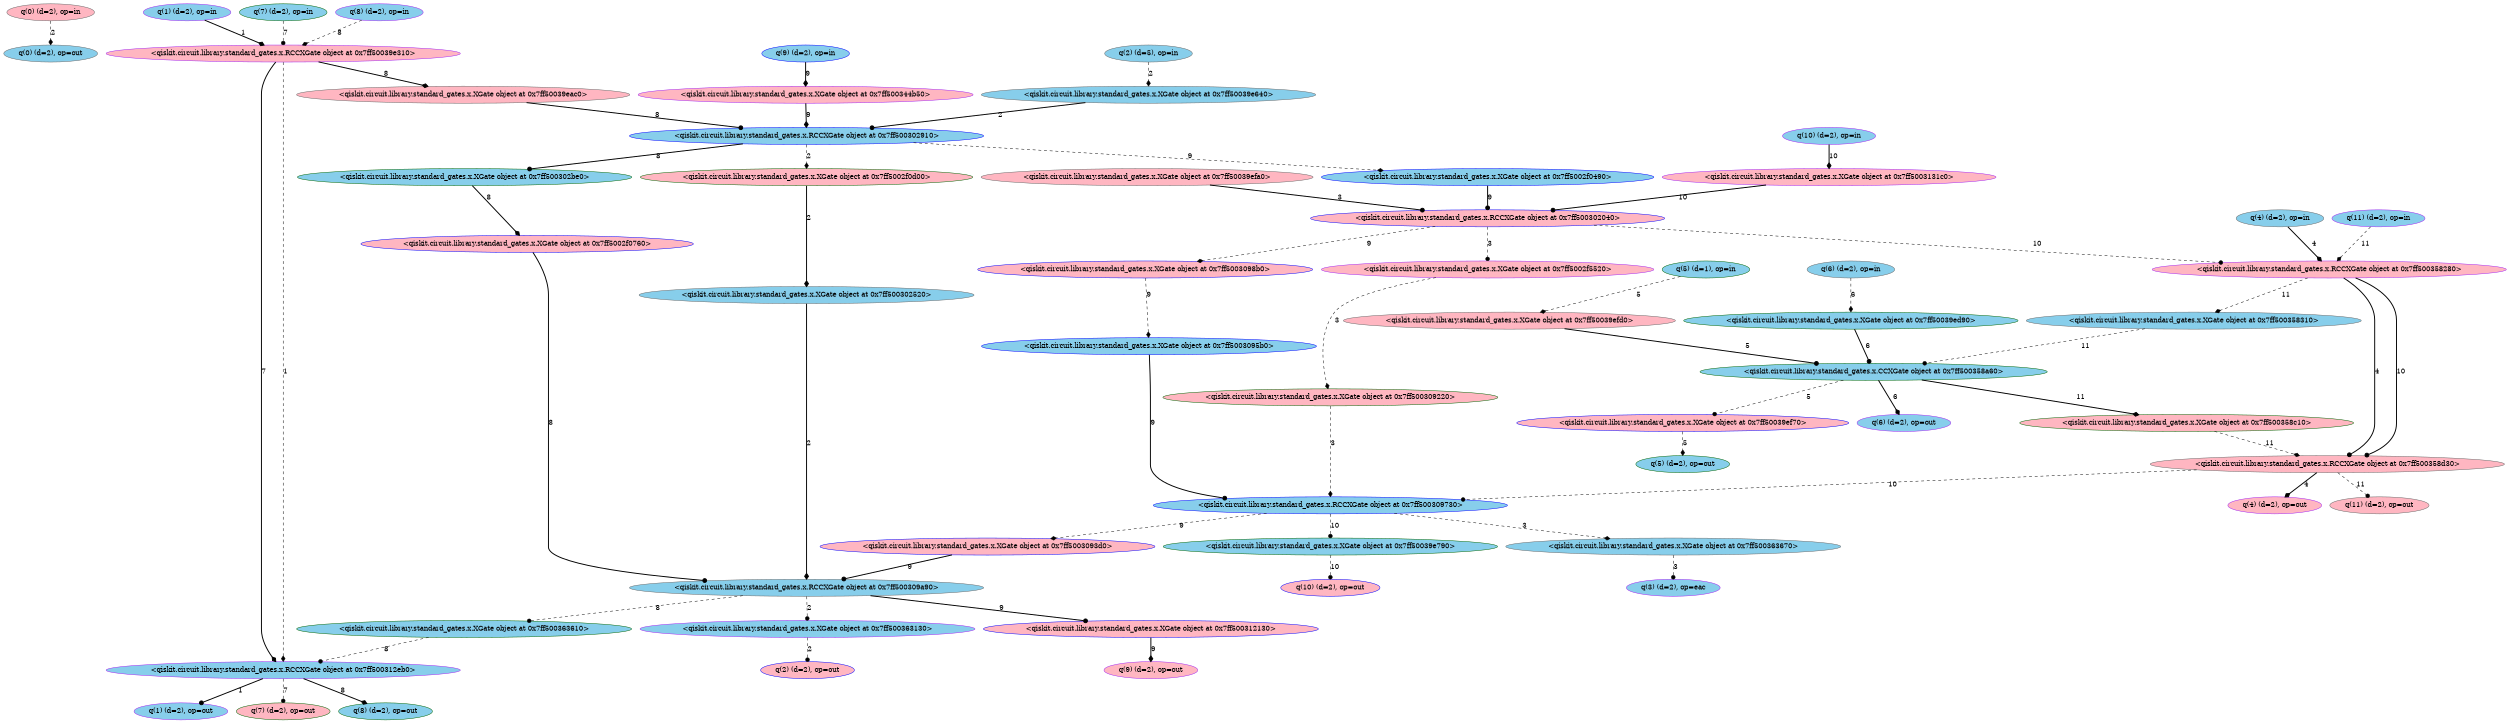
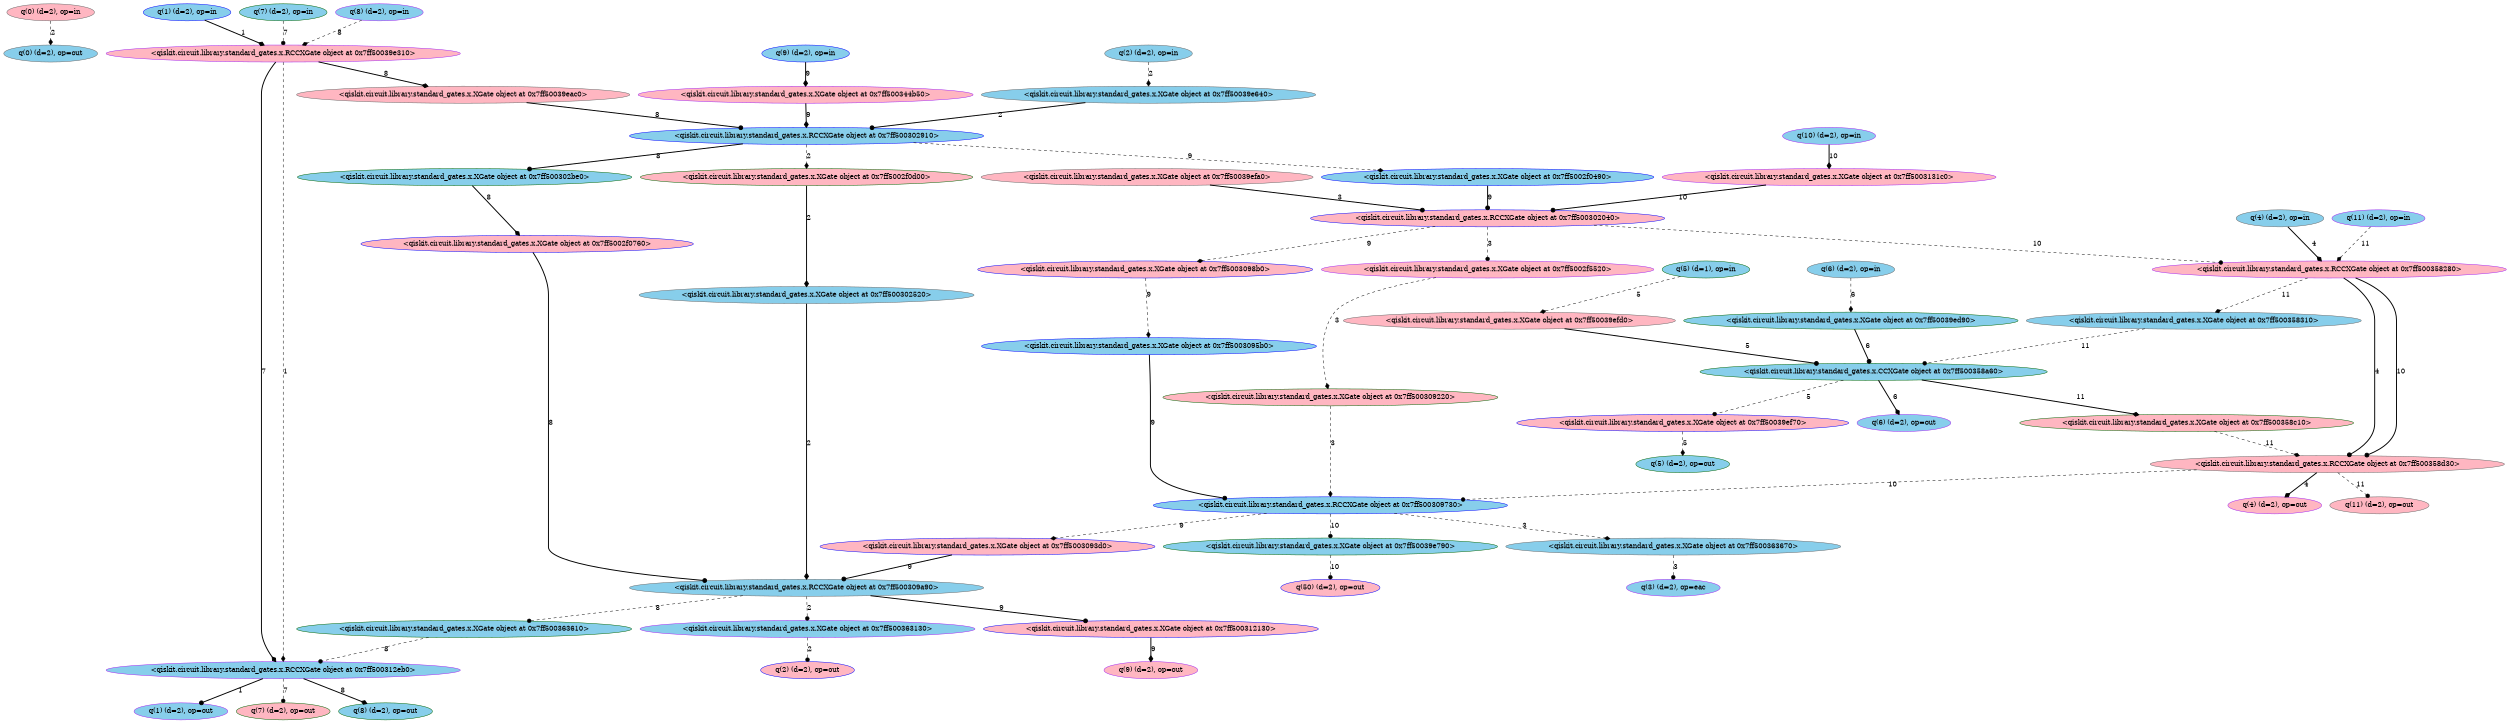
(187, 12) -> (187, 12)
(1149, 54) -> (1149, 54)
(1330, 588) -> (1330, 588)
